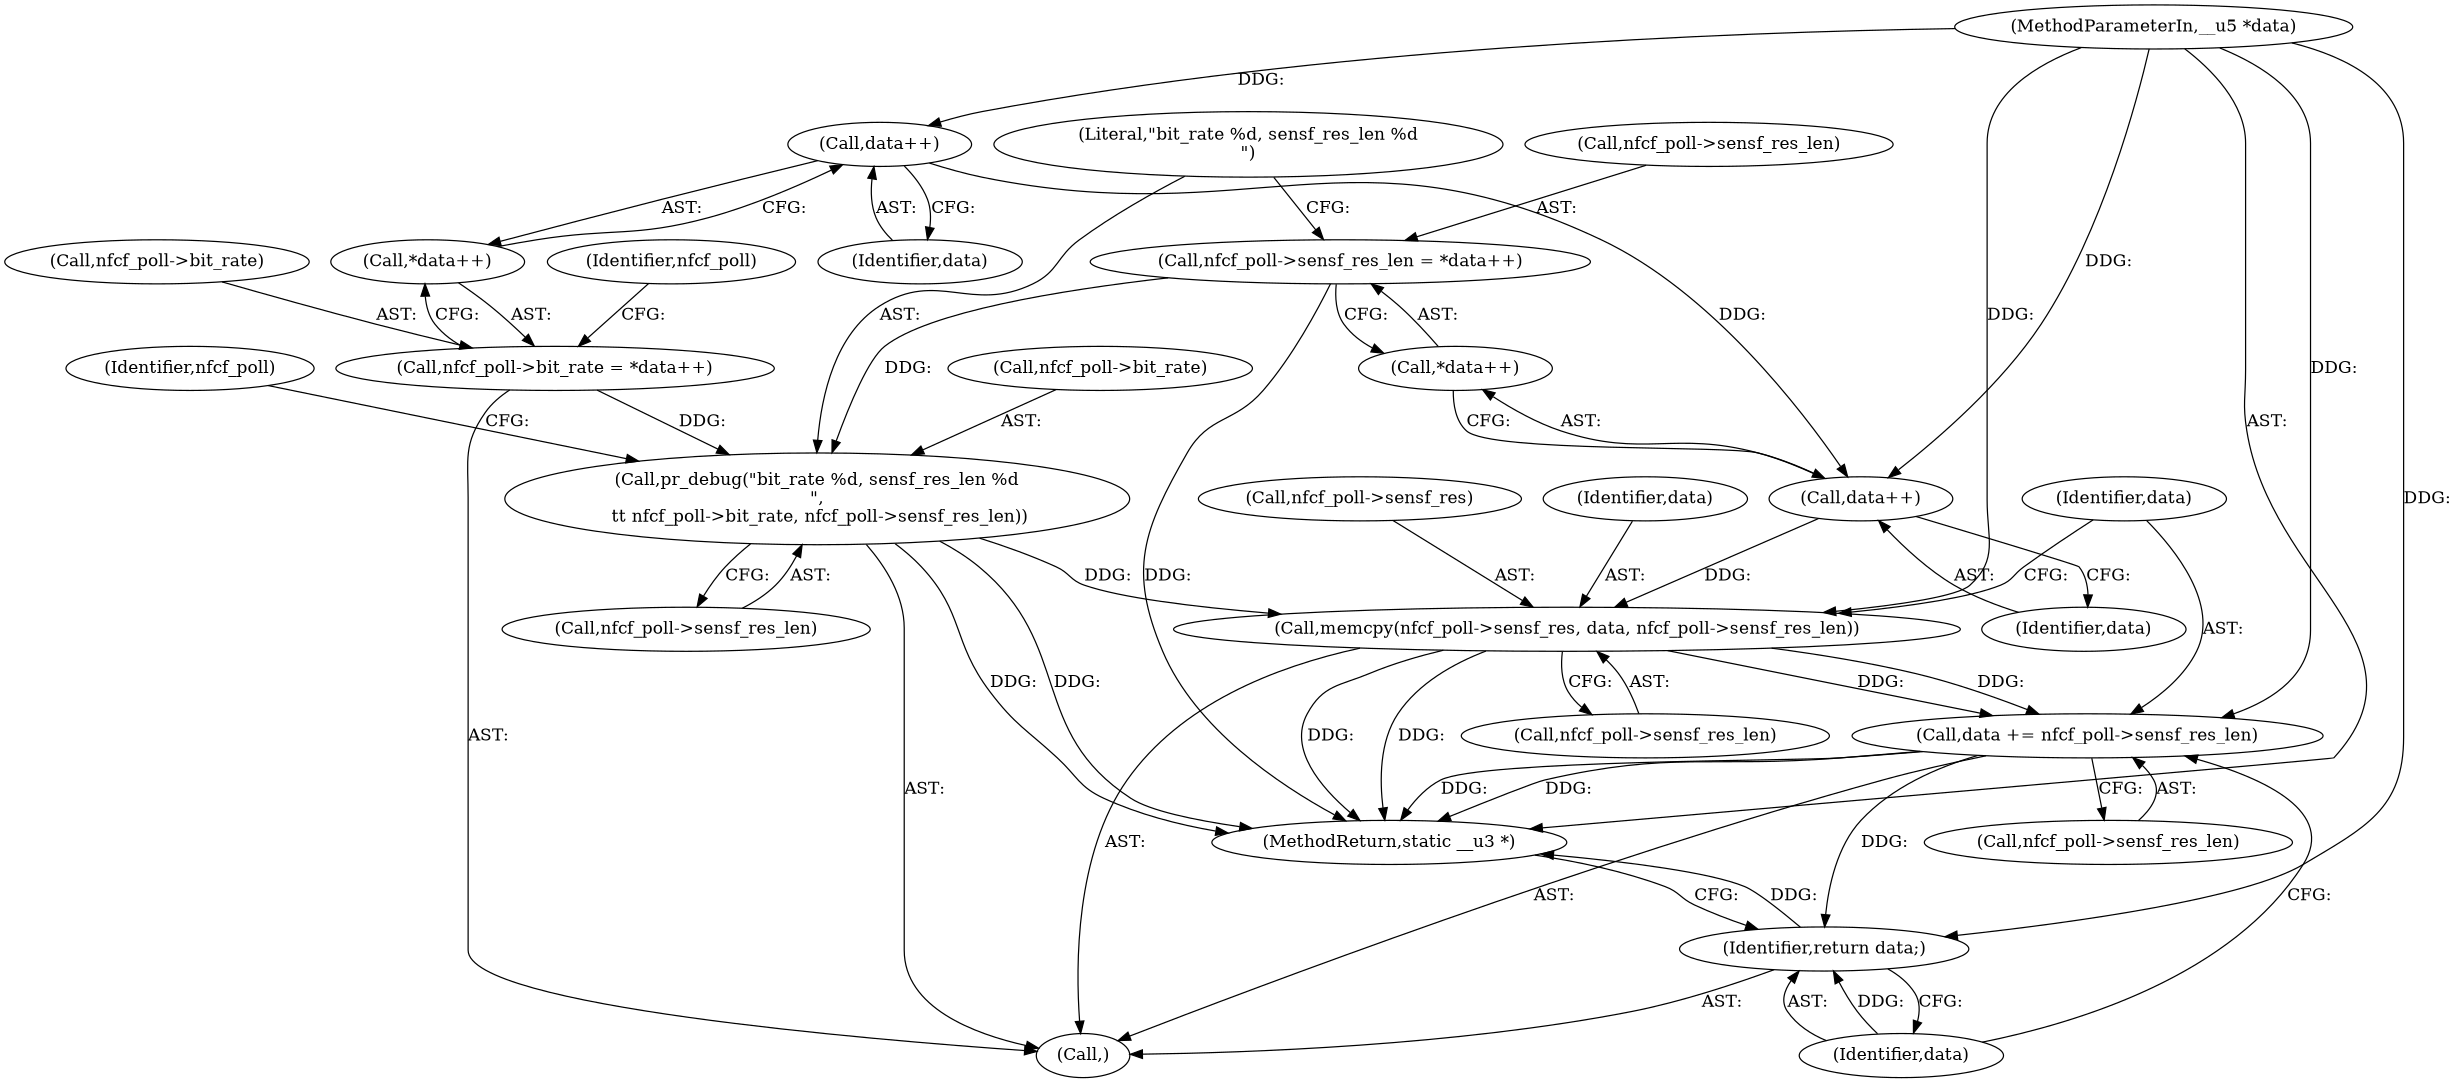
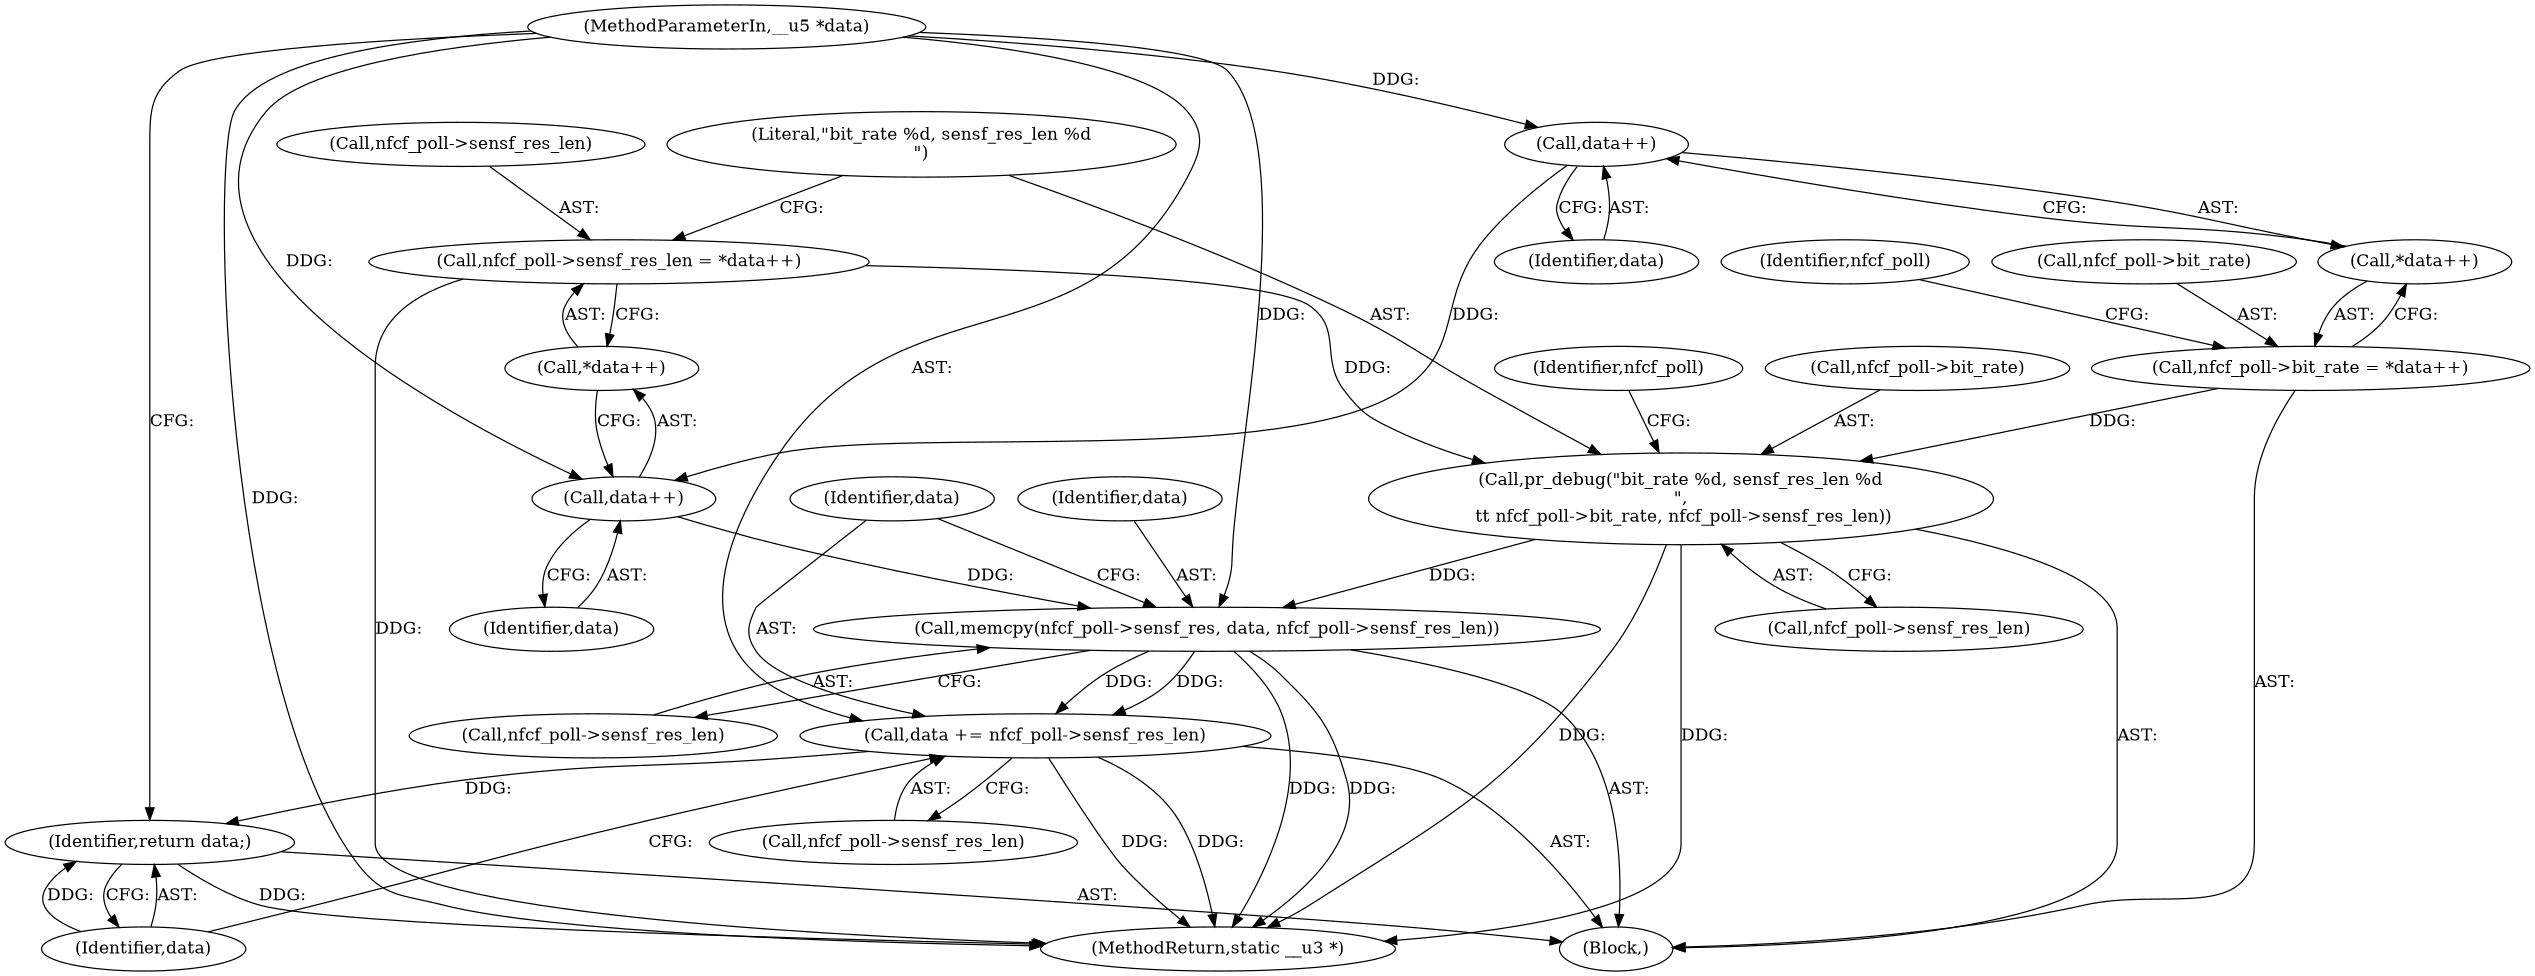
(2337, 368) -> (935, 368)
(2270, 422) -> (278, 499)
(1360, 499) -> none
(2430, 499) -> (175, 422)
(1644, 879) -> none
(1083, 1056) -> (1616, 949)
